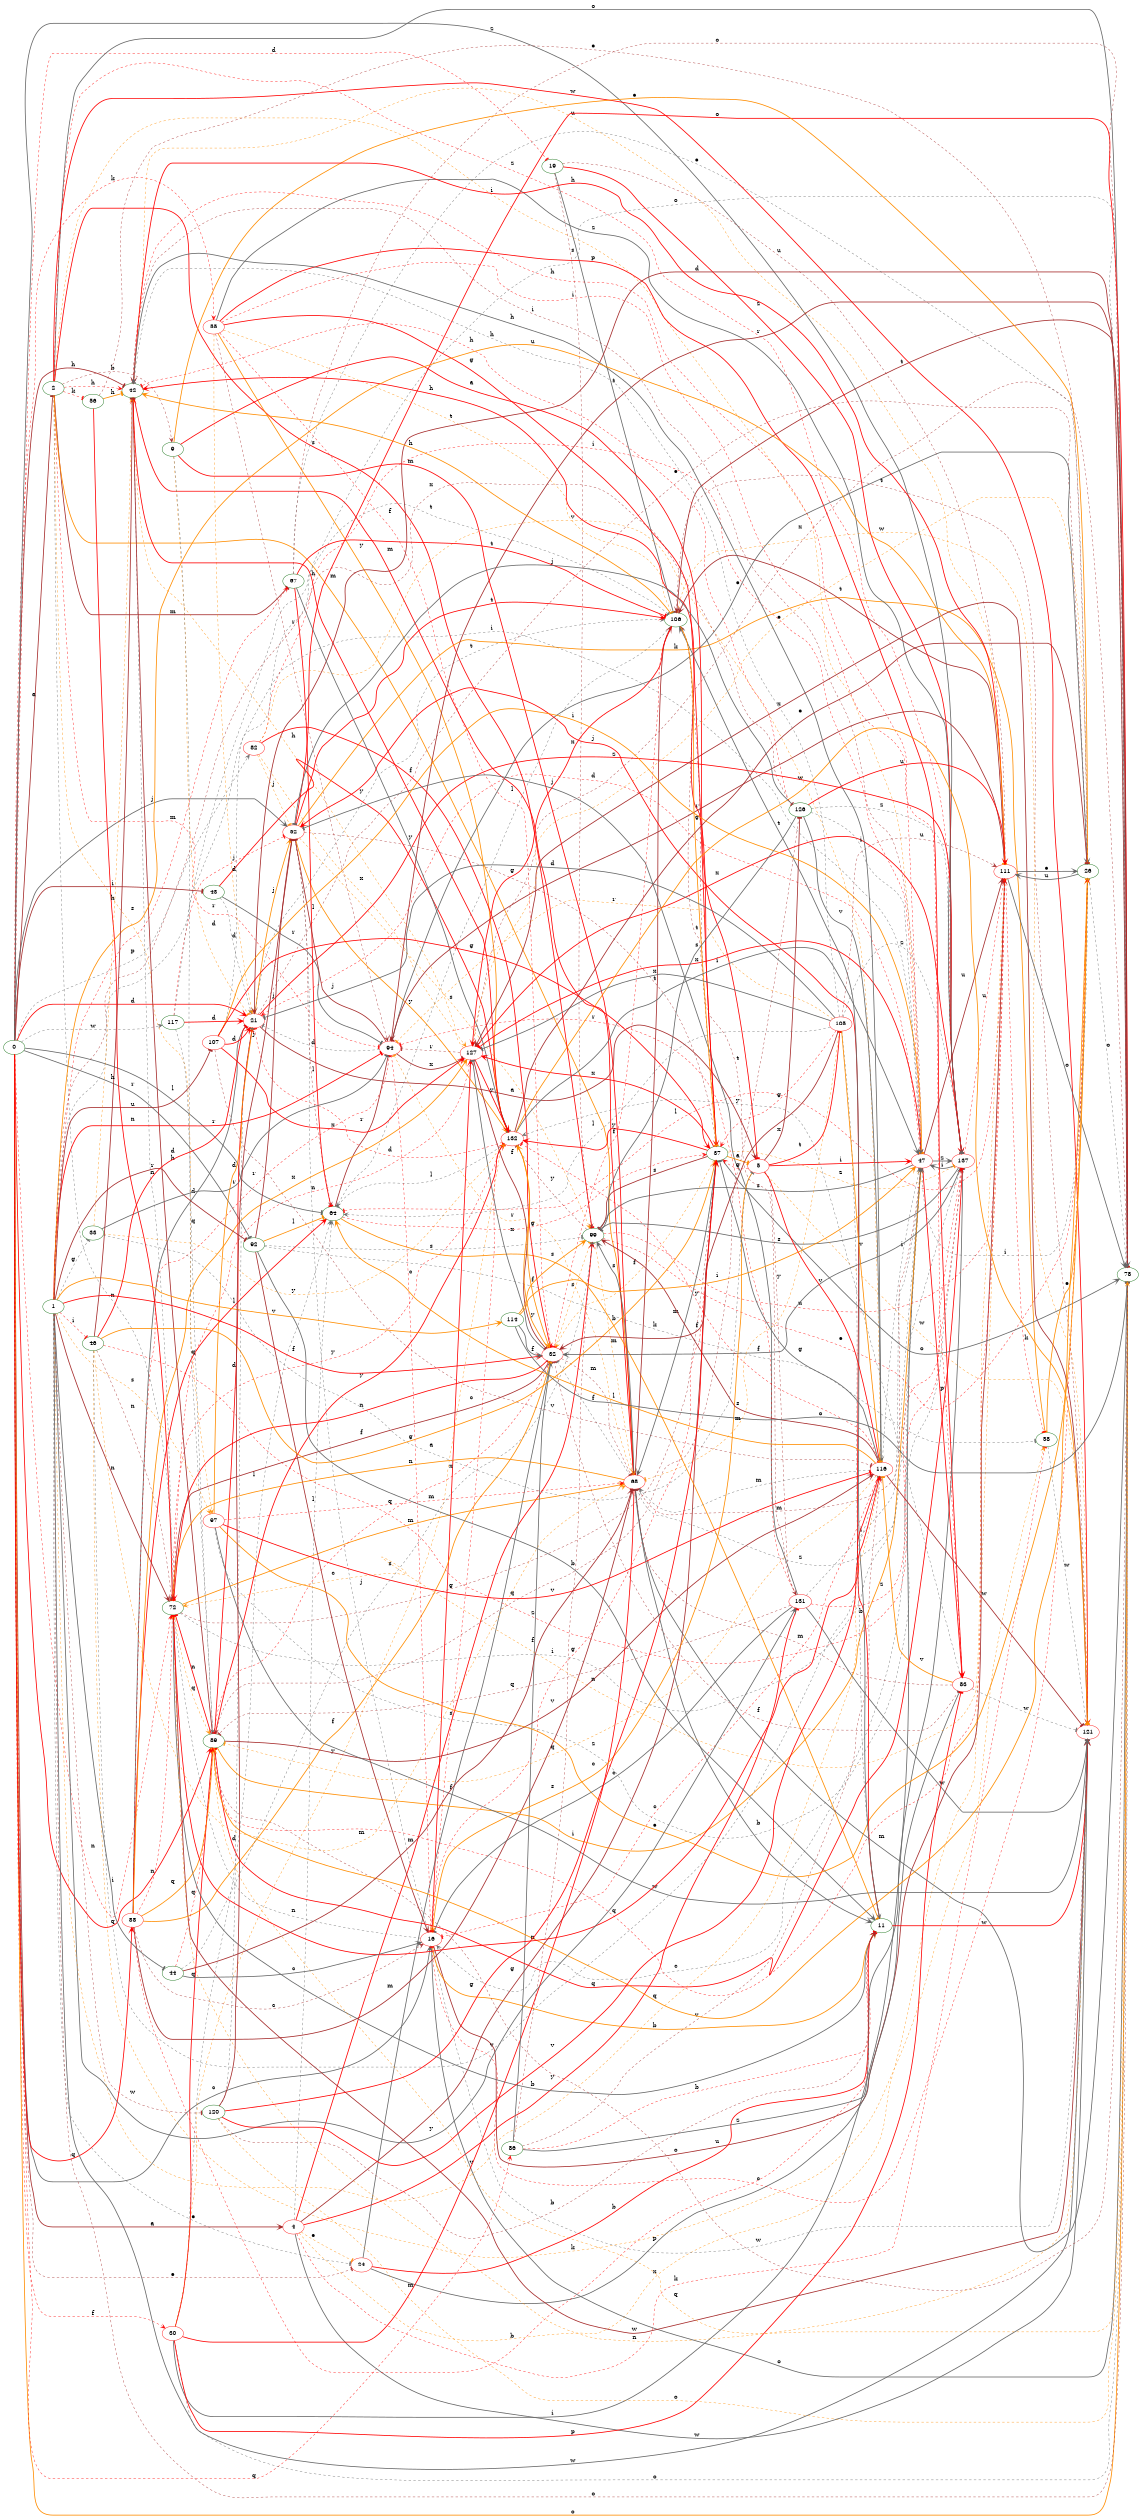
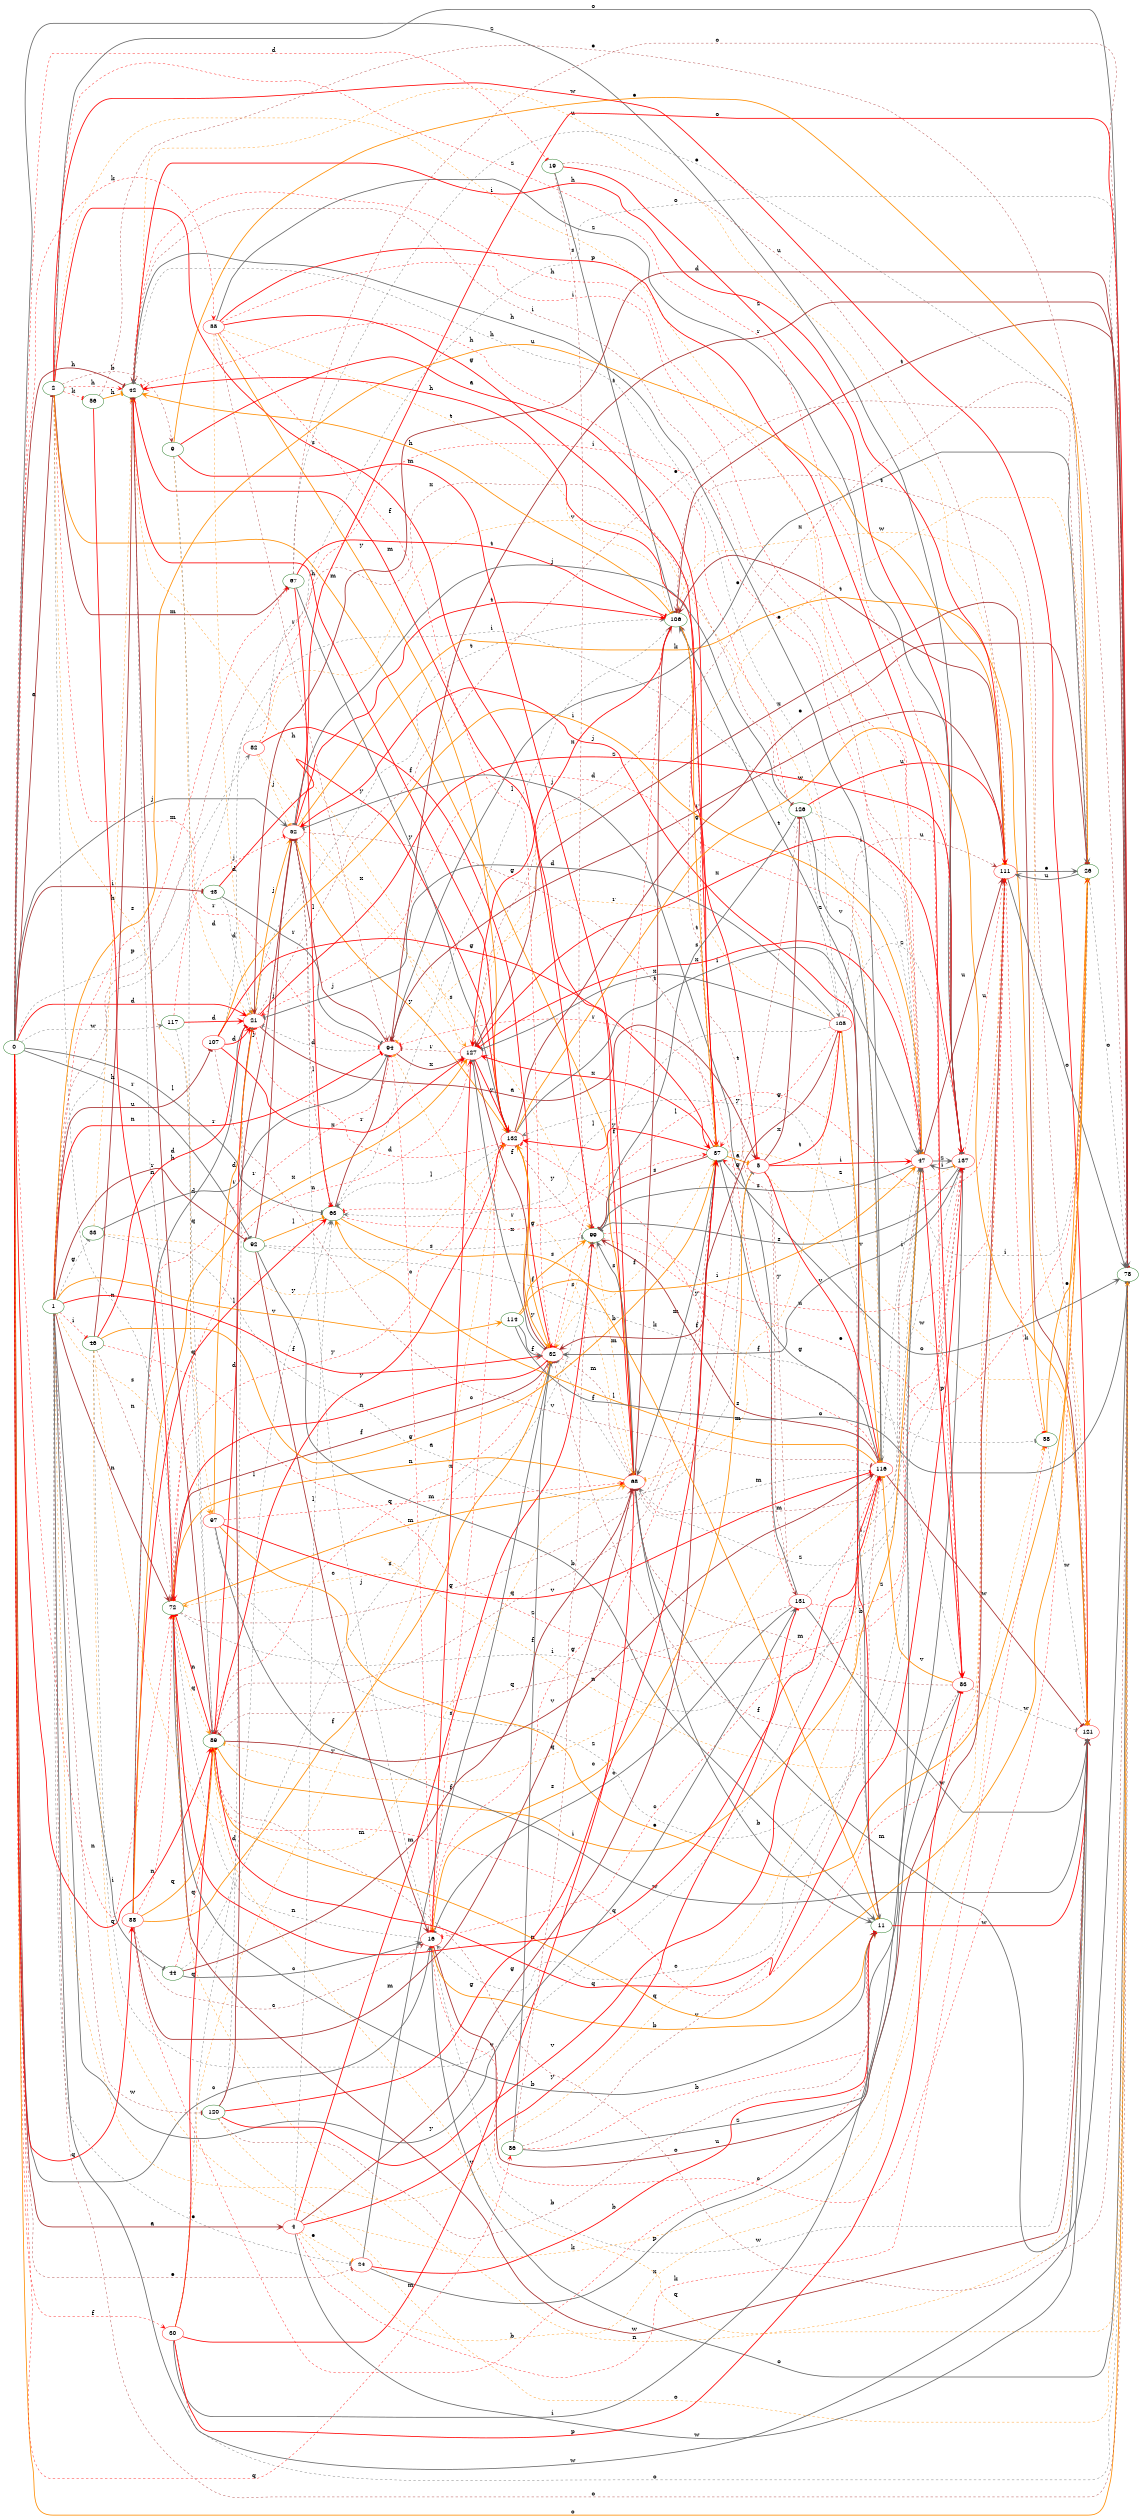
(274, 633) -> none
(945, 859) -> (822, 925)
(333, 1214) -> (333, 1214)
(324, 1392) -> (324, 1392)
